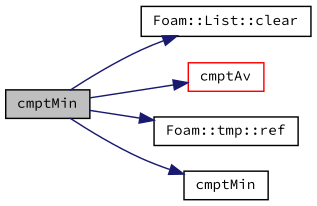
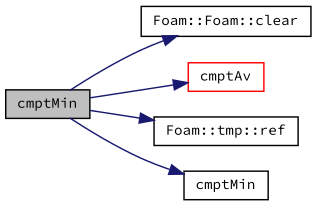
(226, 21) -> (226, 21)
